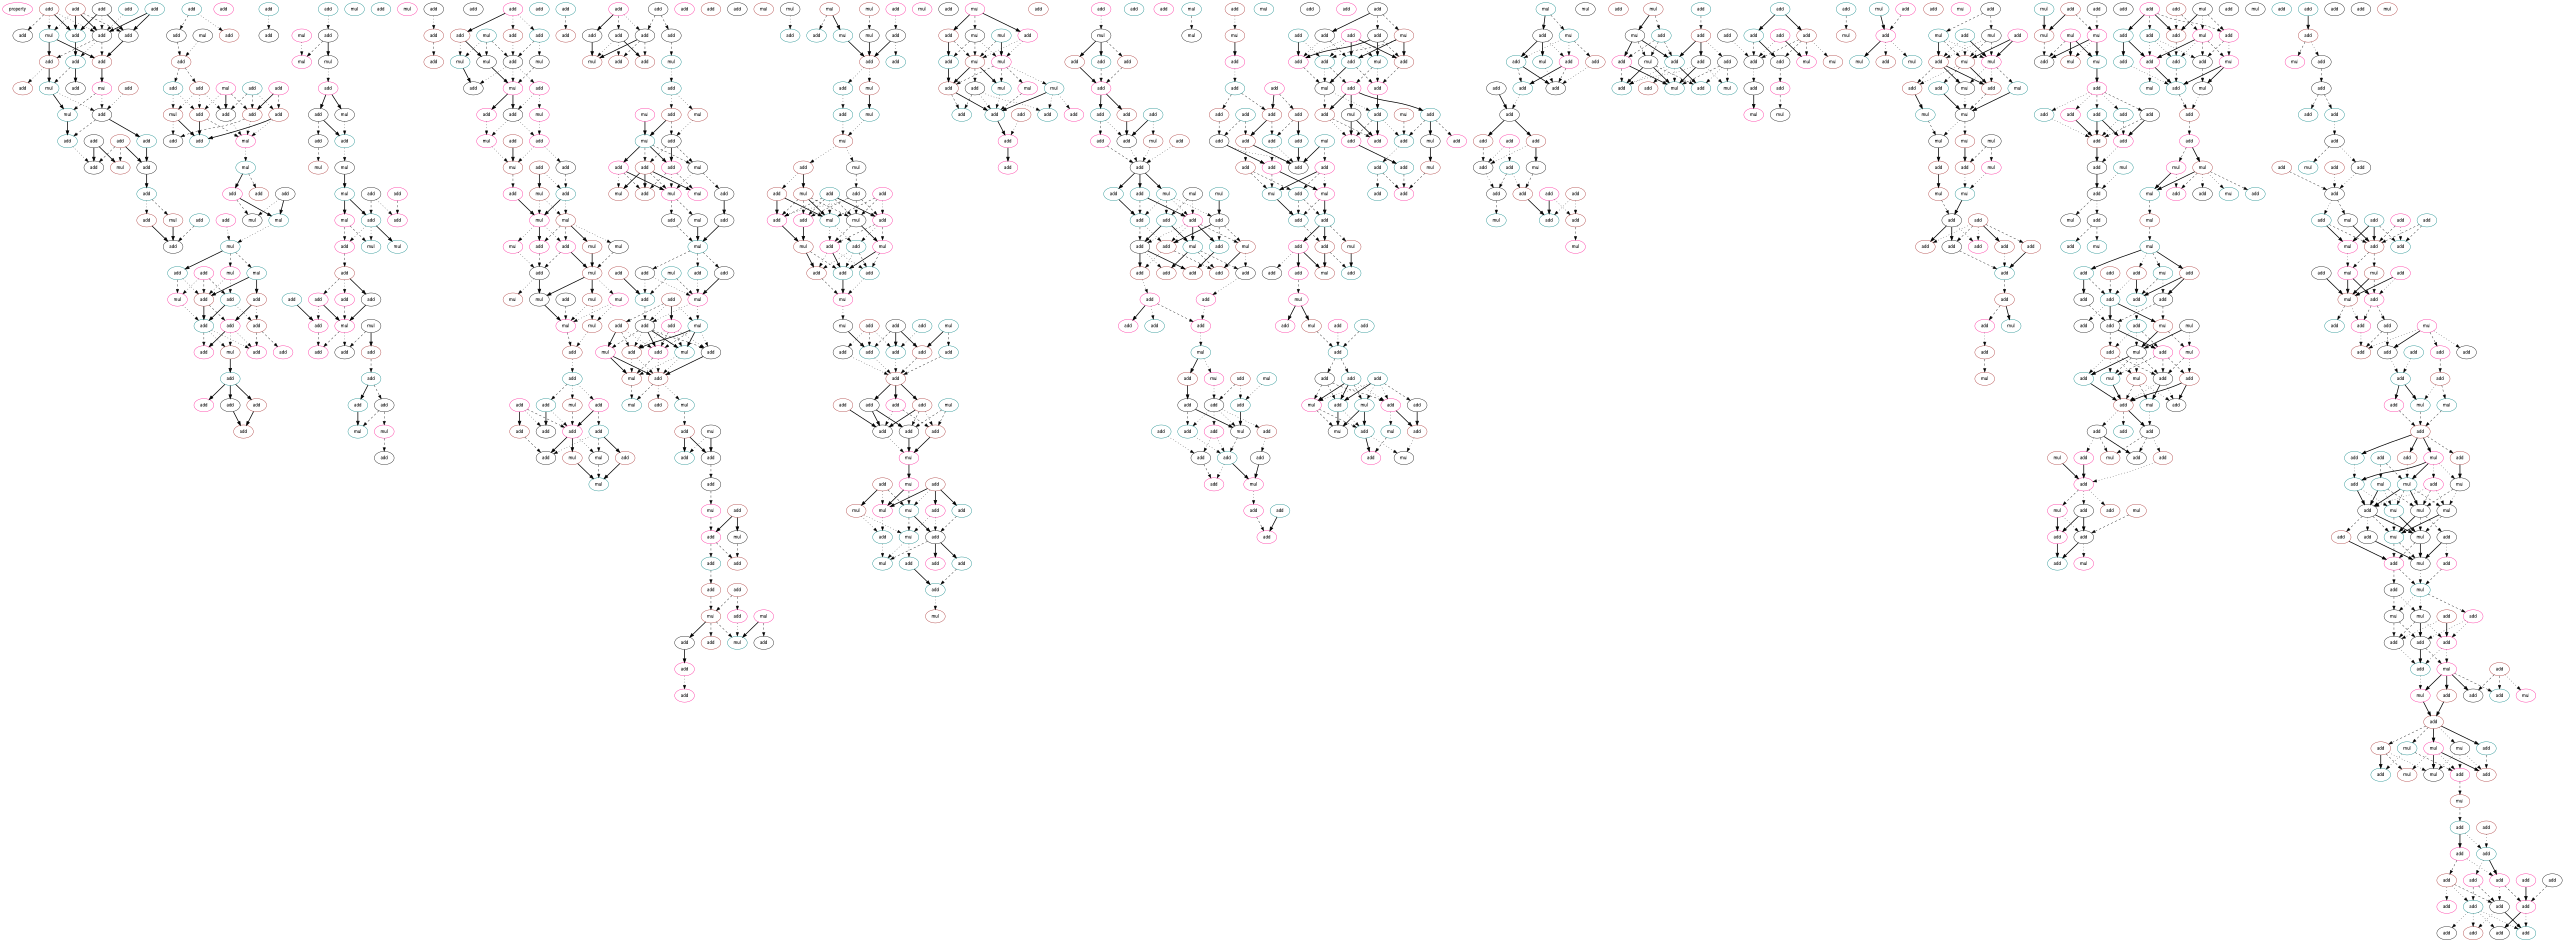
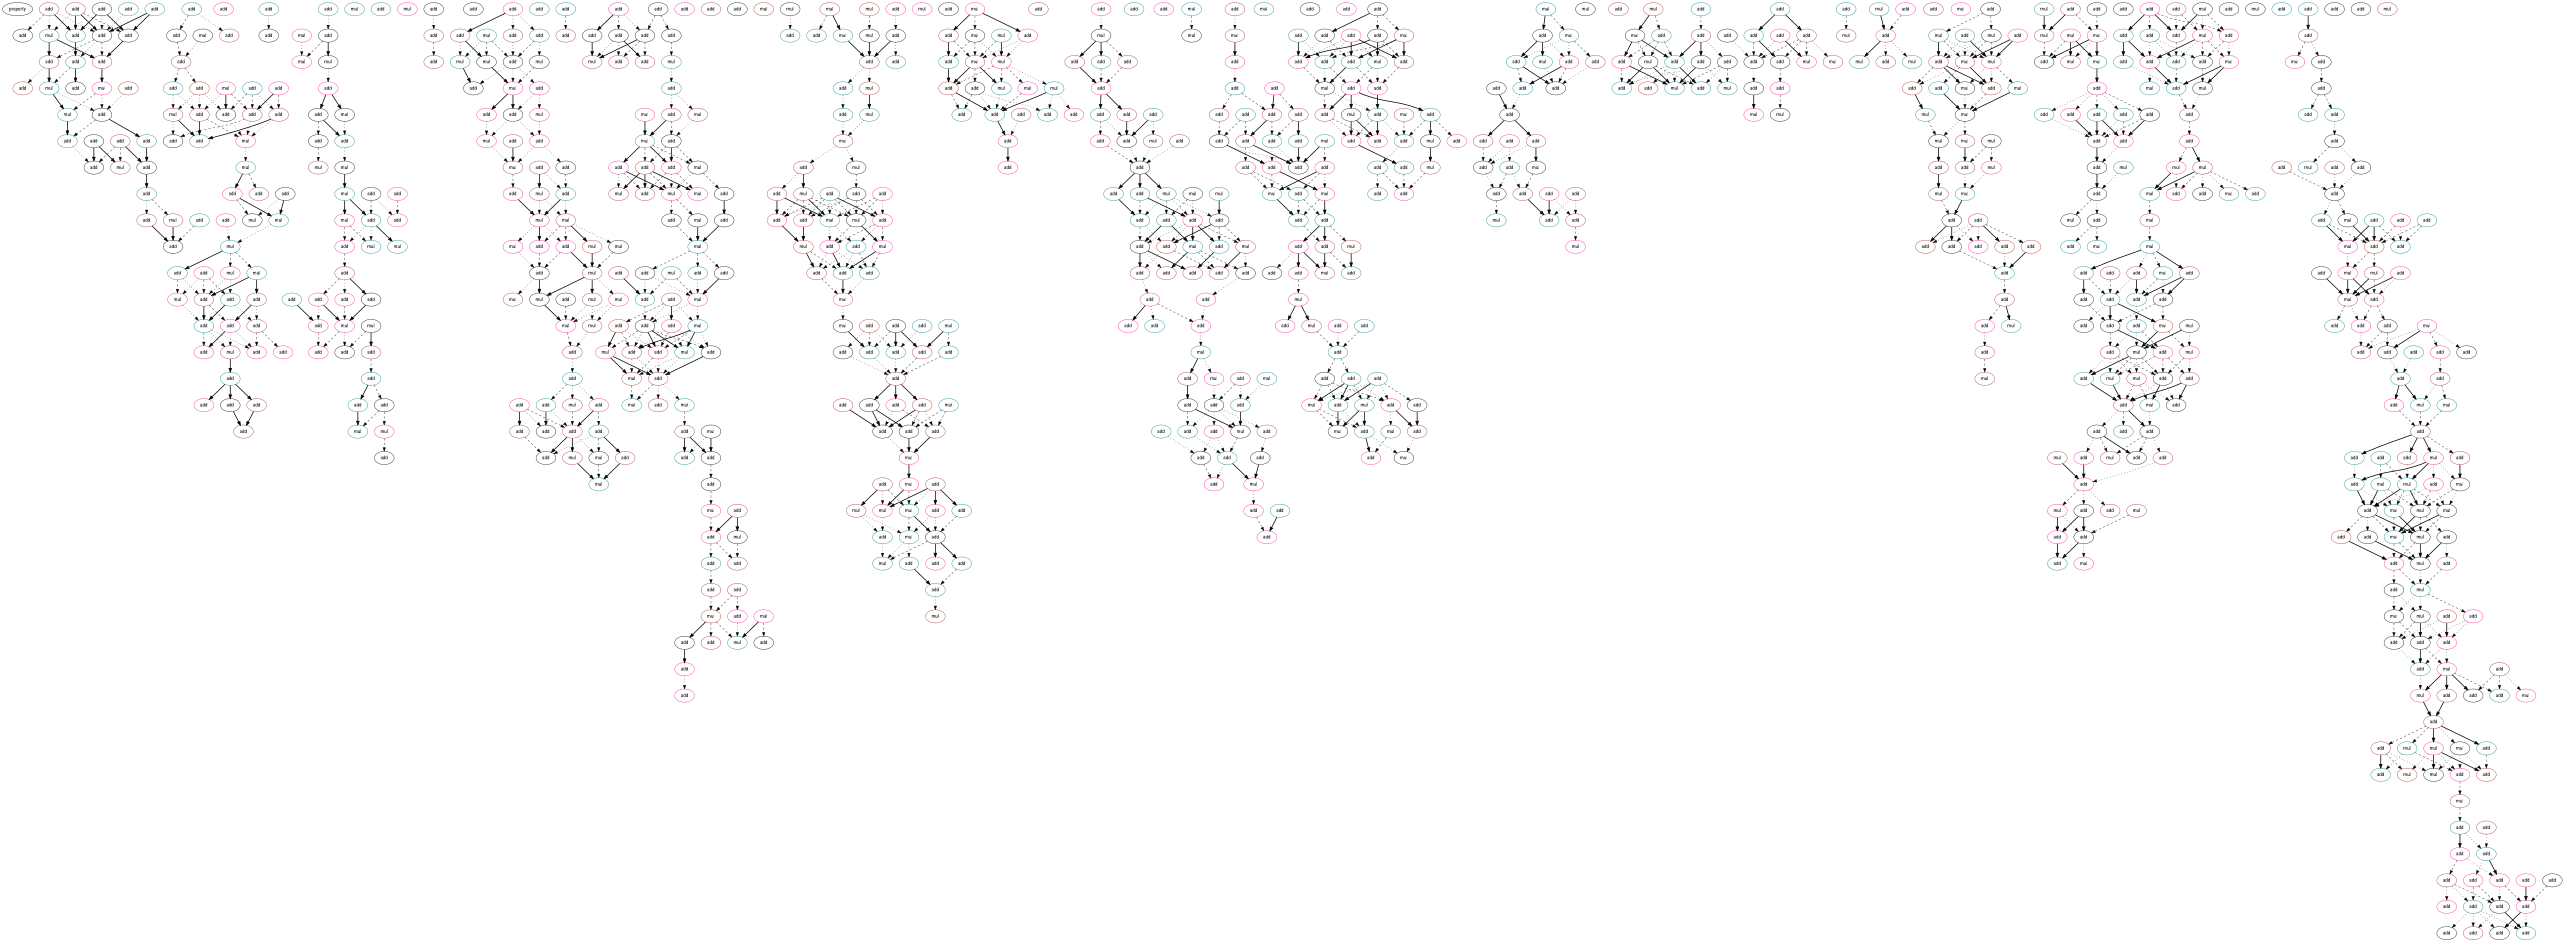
(18, 9) -> (18, 9)
